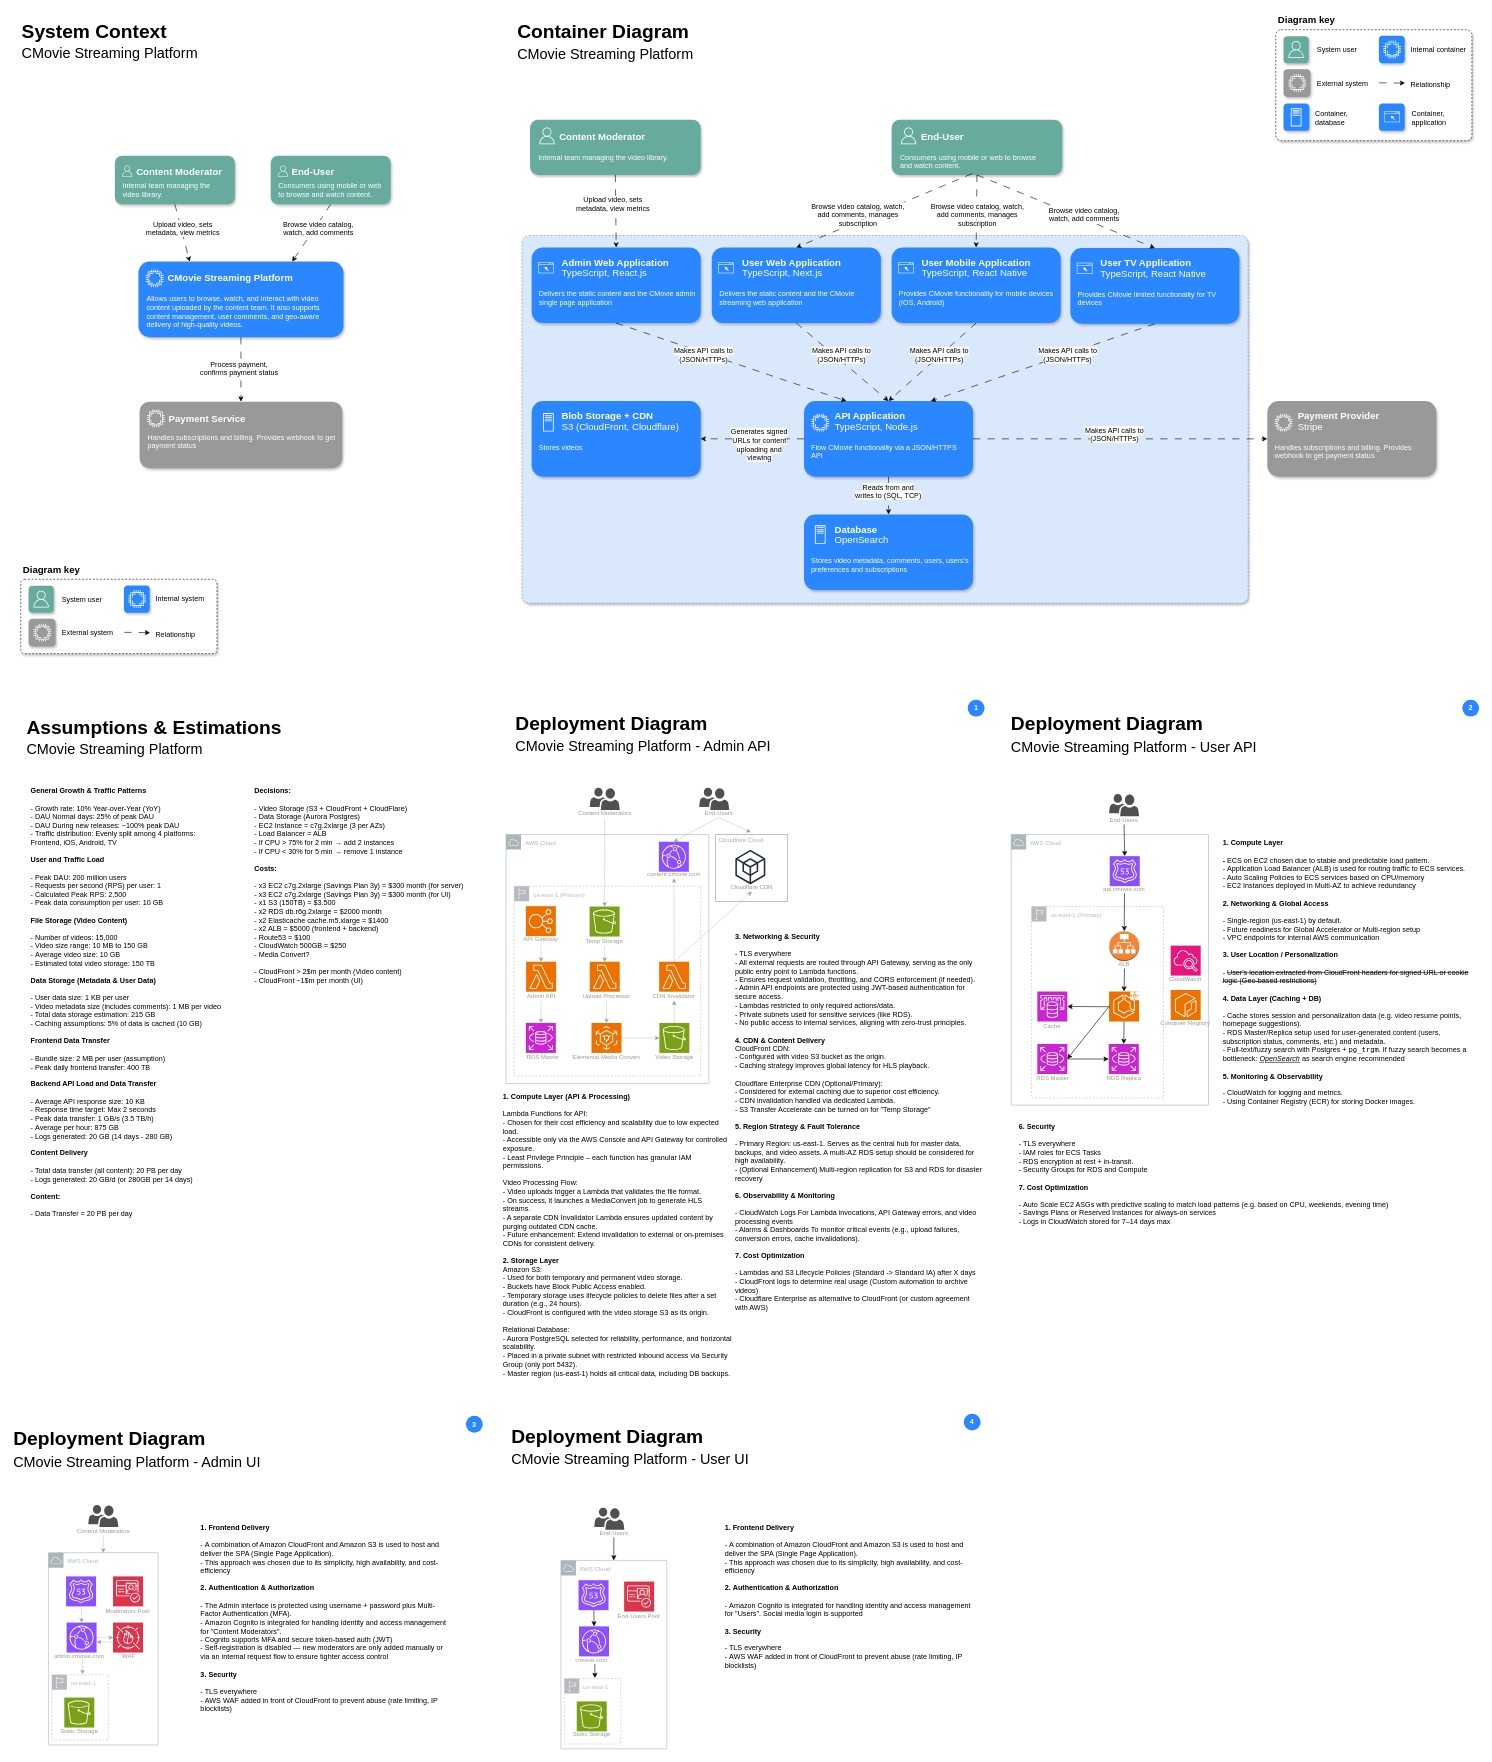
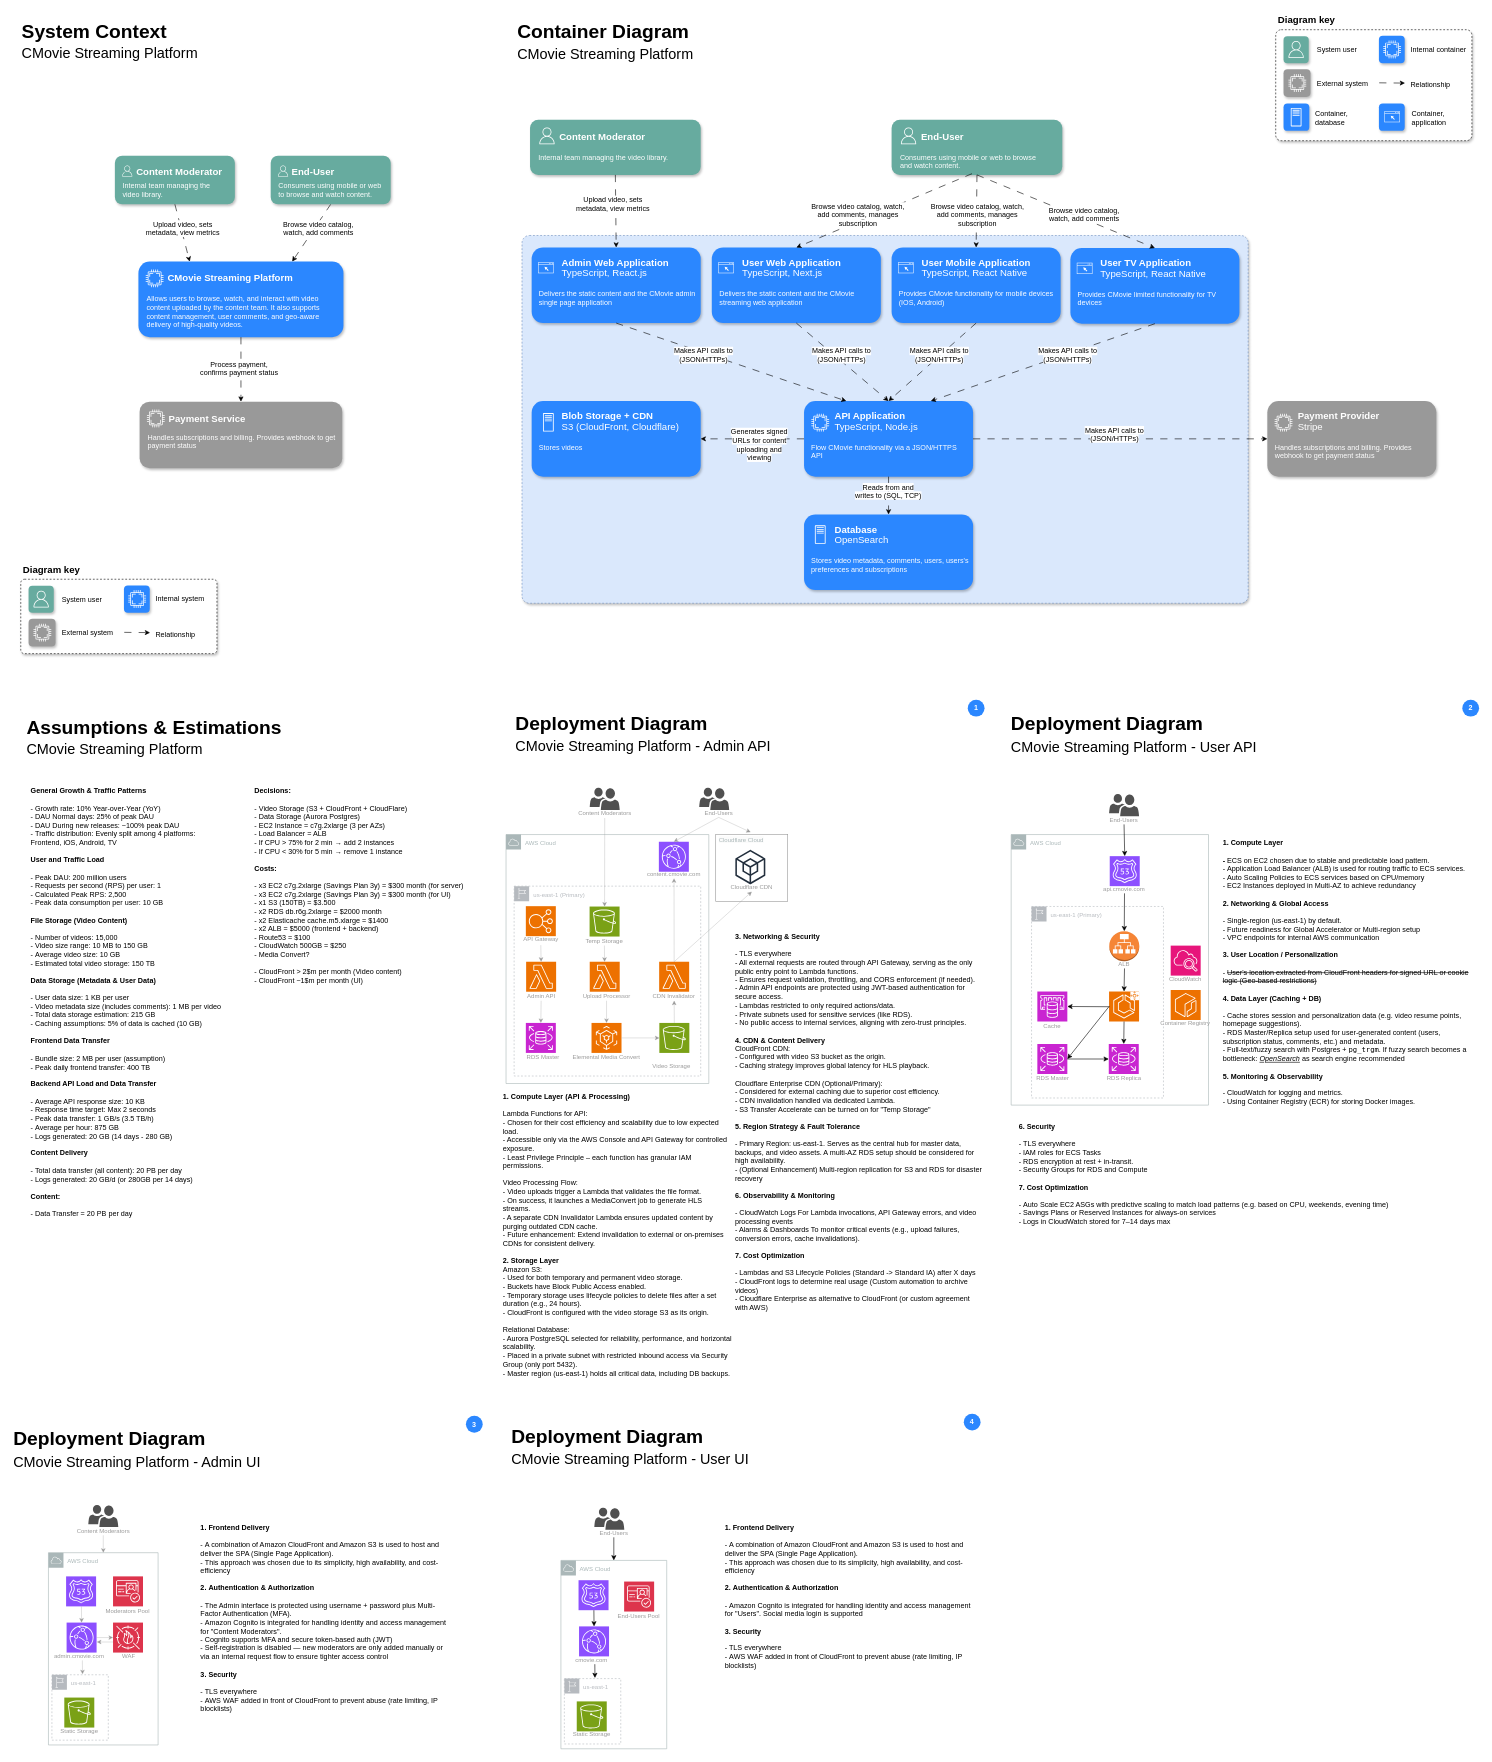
(674, 1058) -> (671, 1067)
